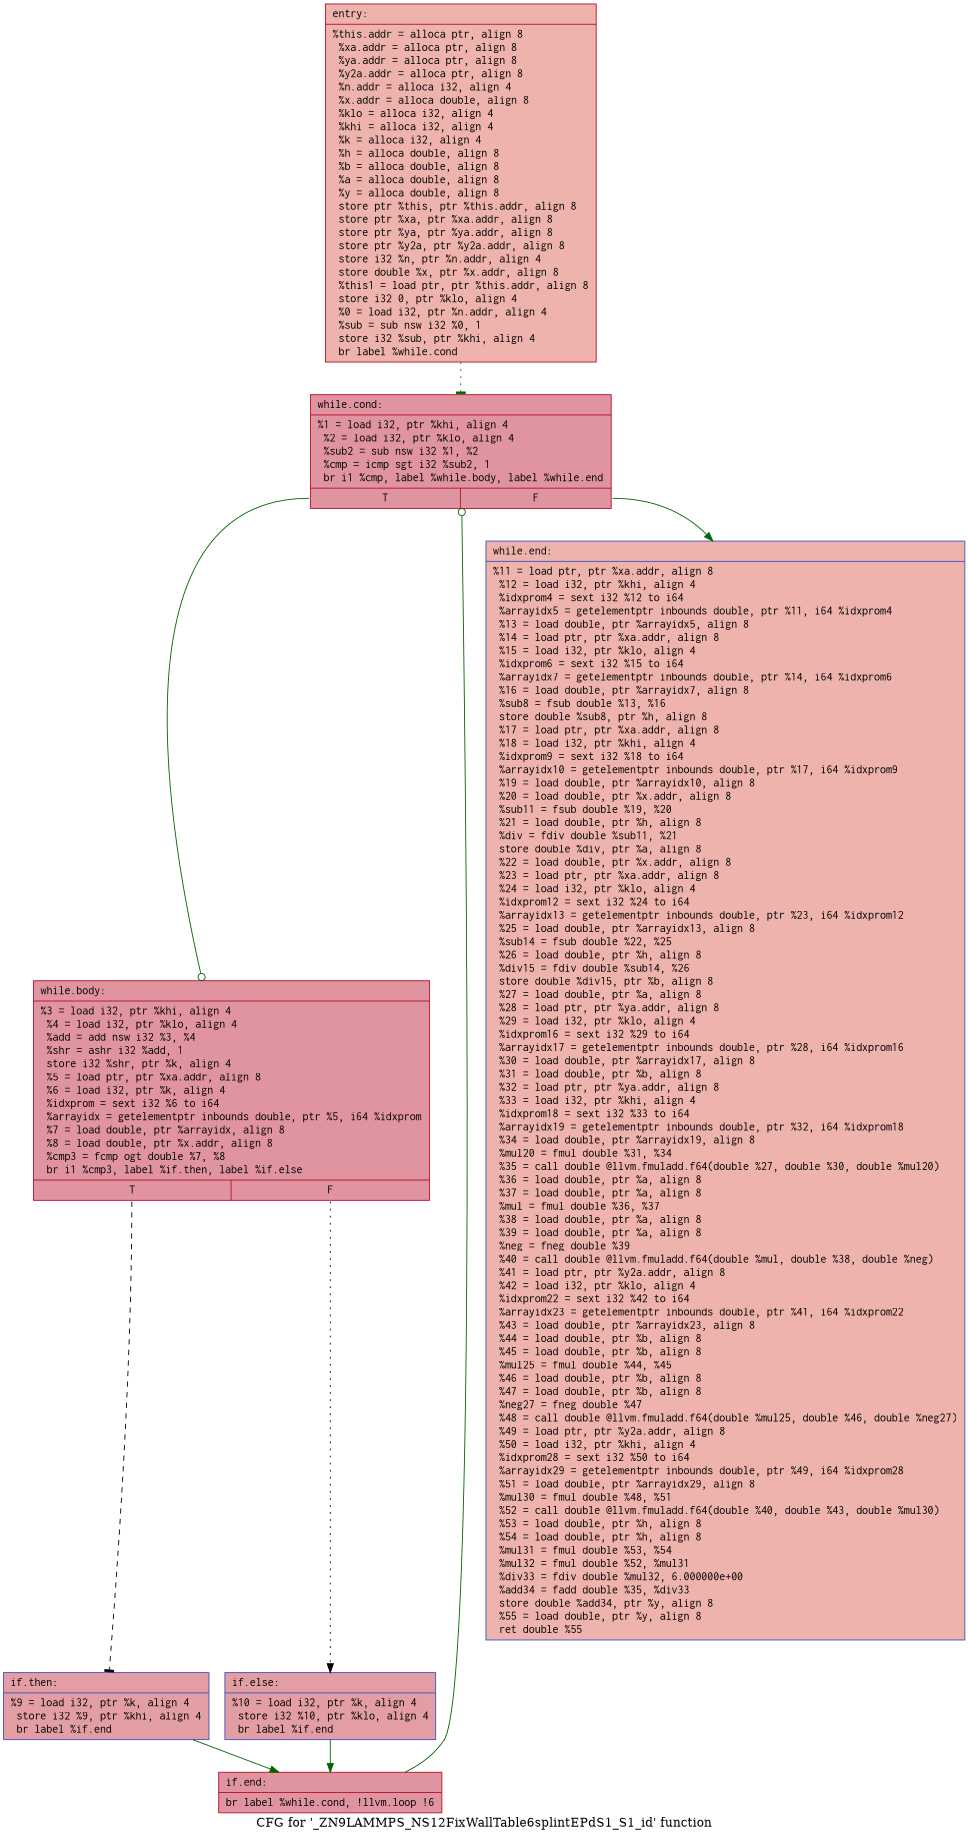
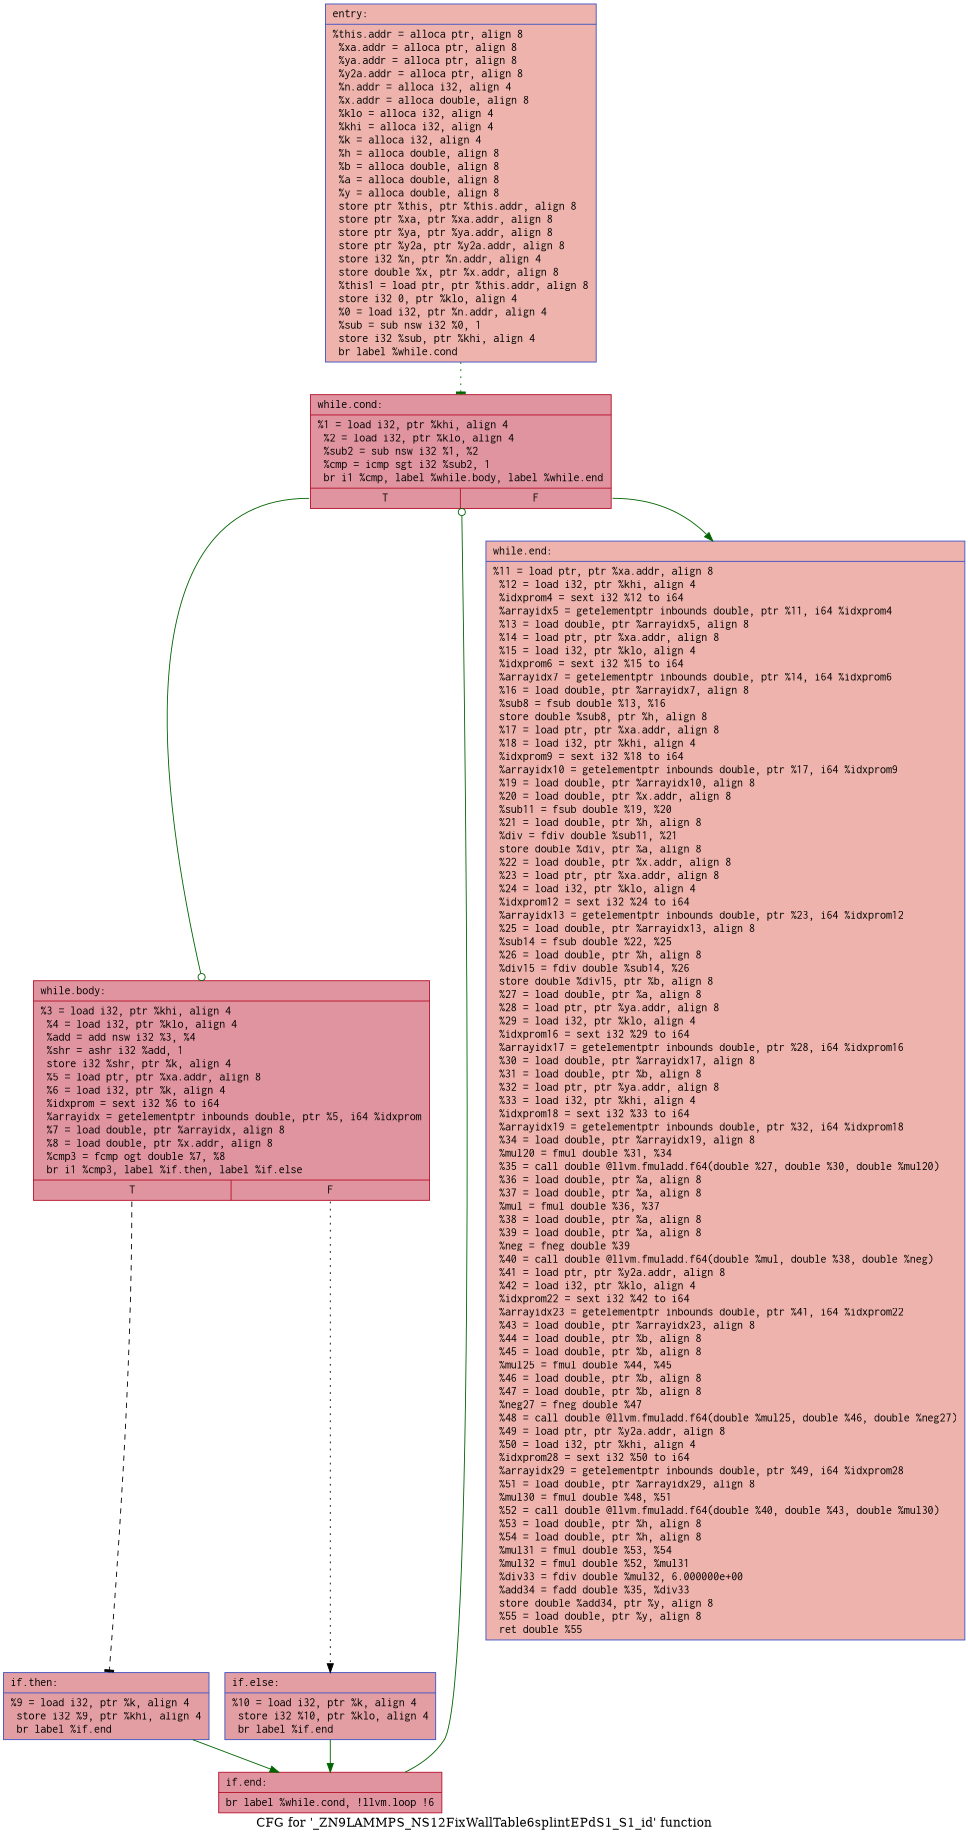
(461, 183) -> (461, 183)
